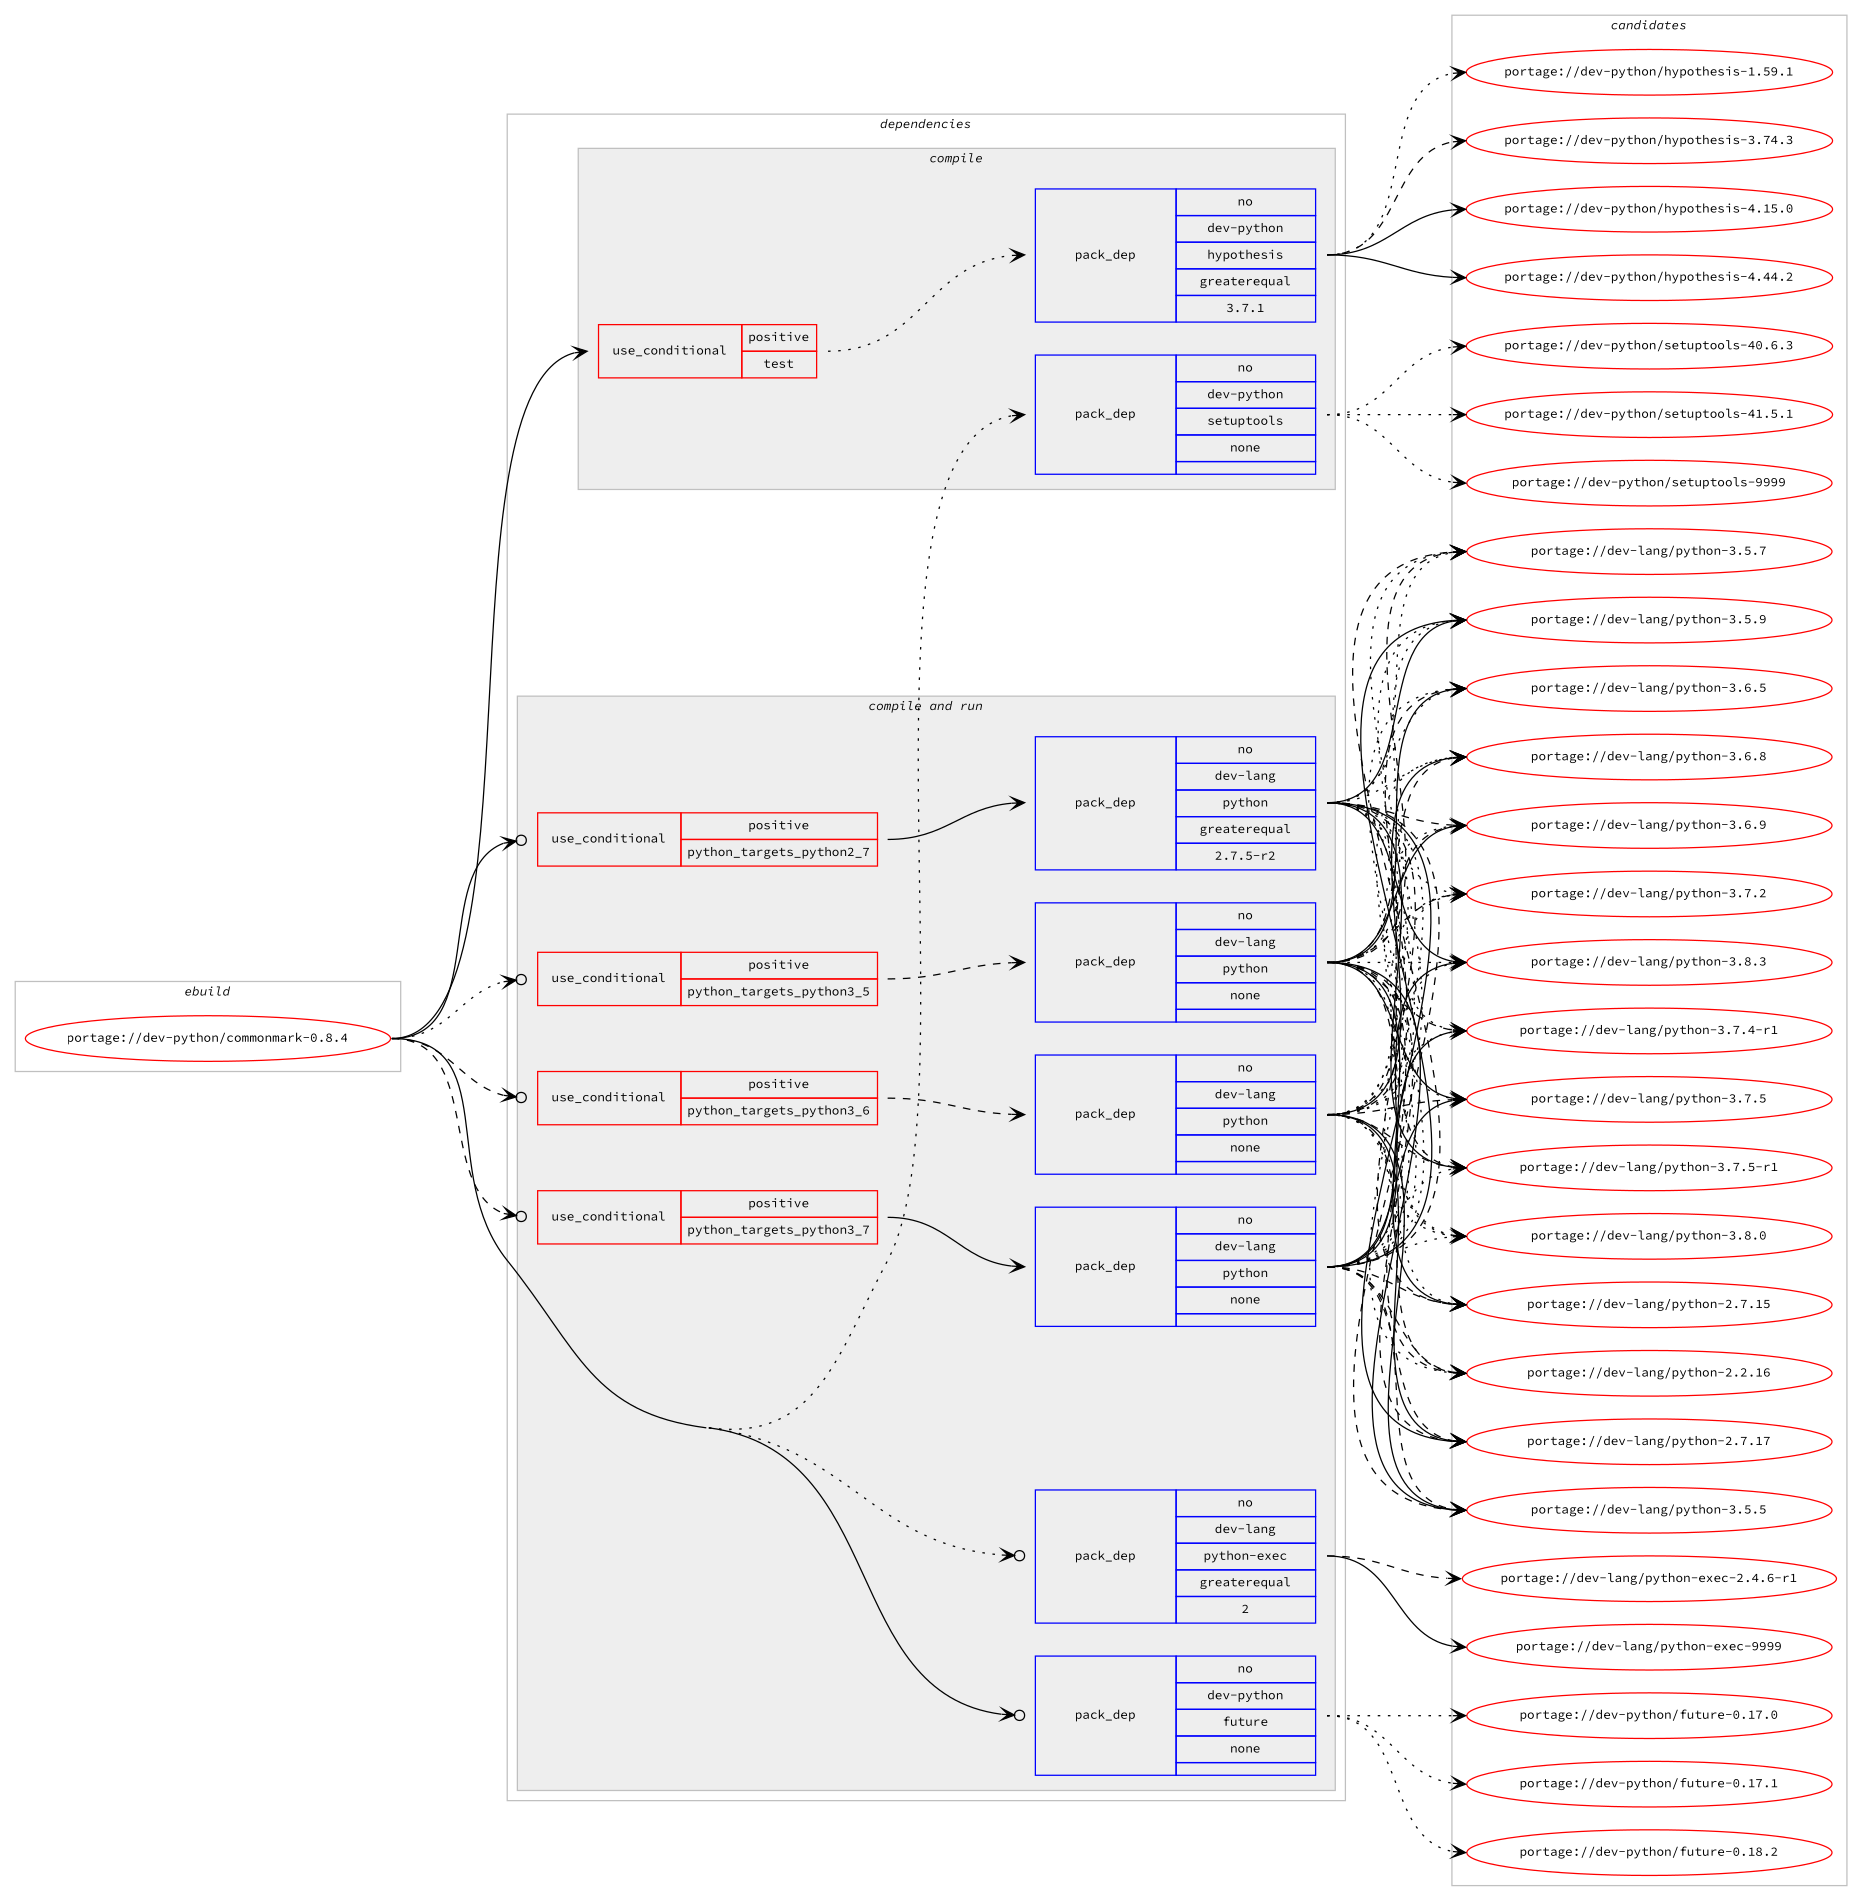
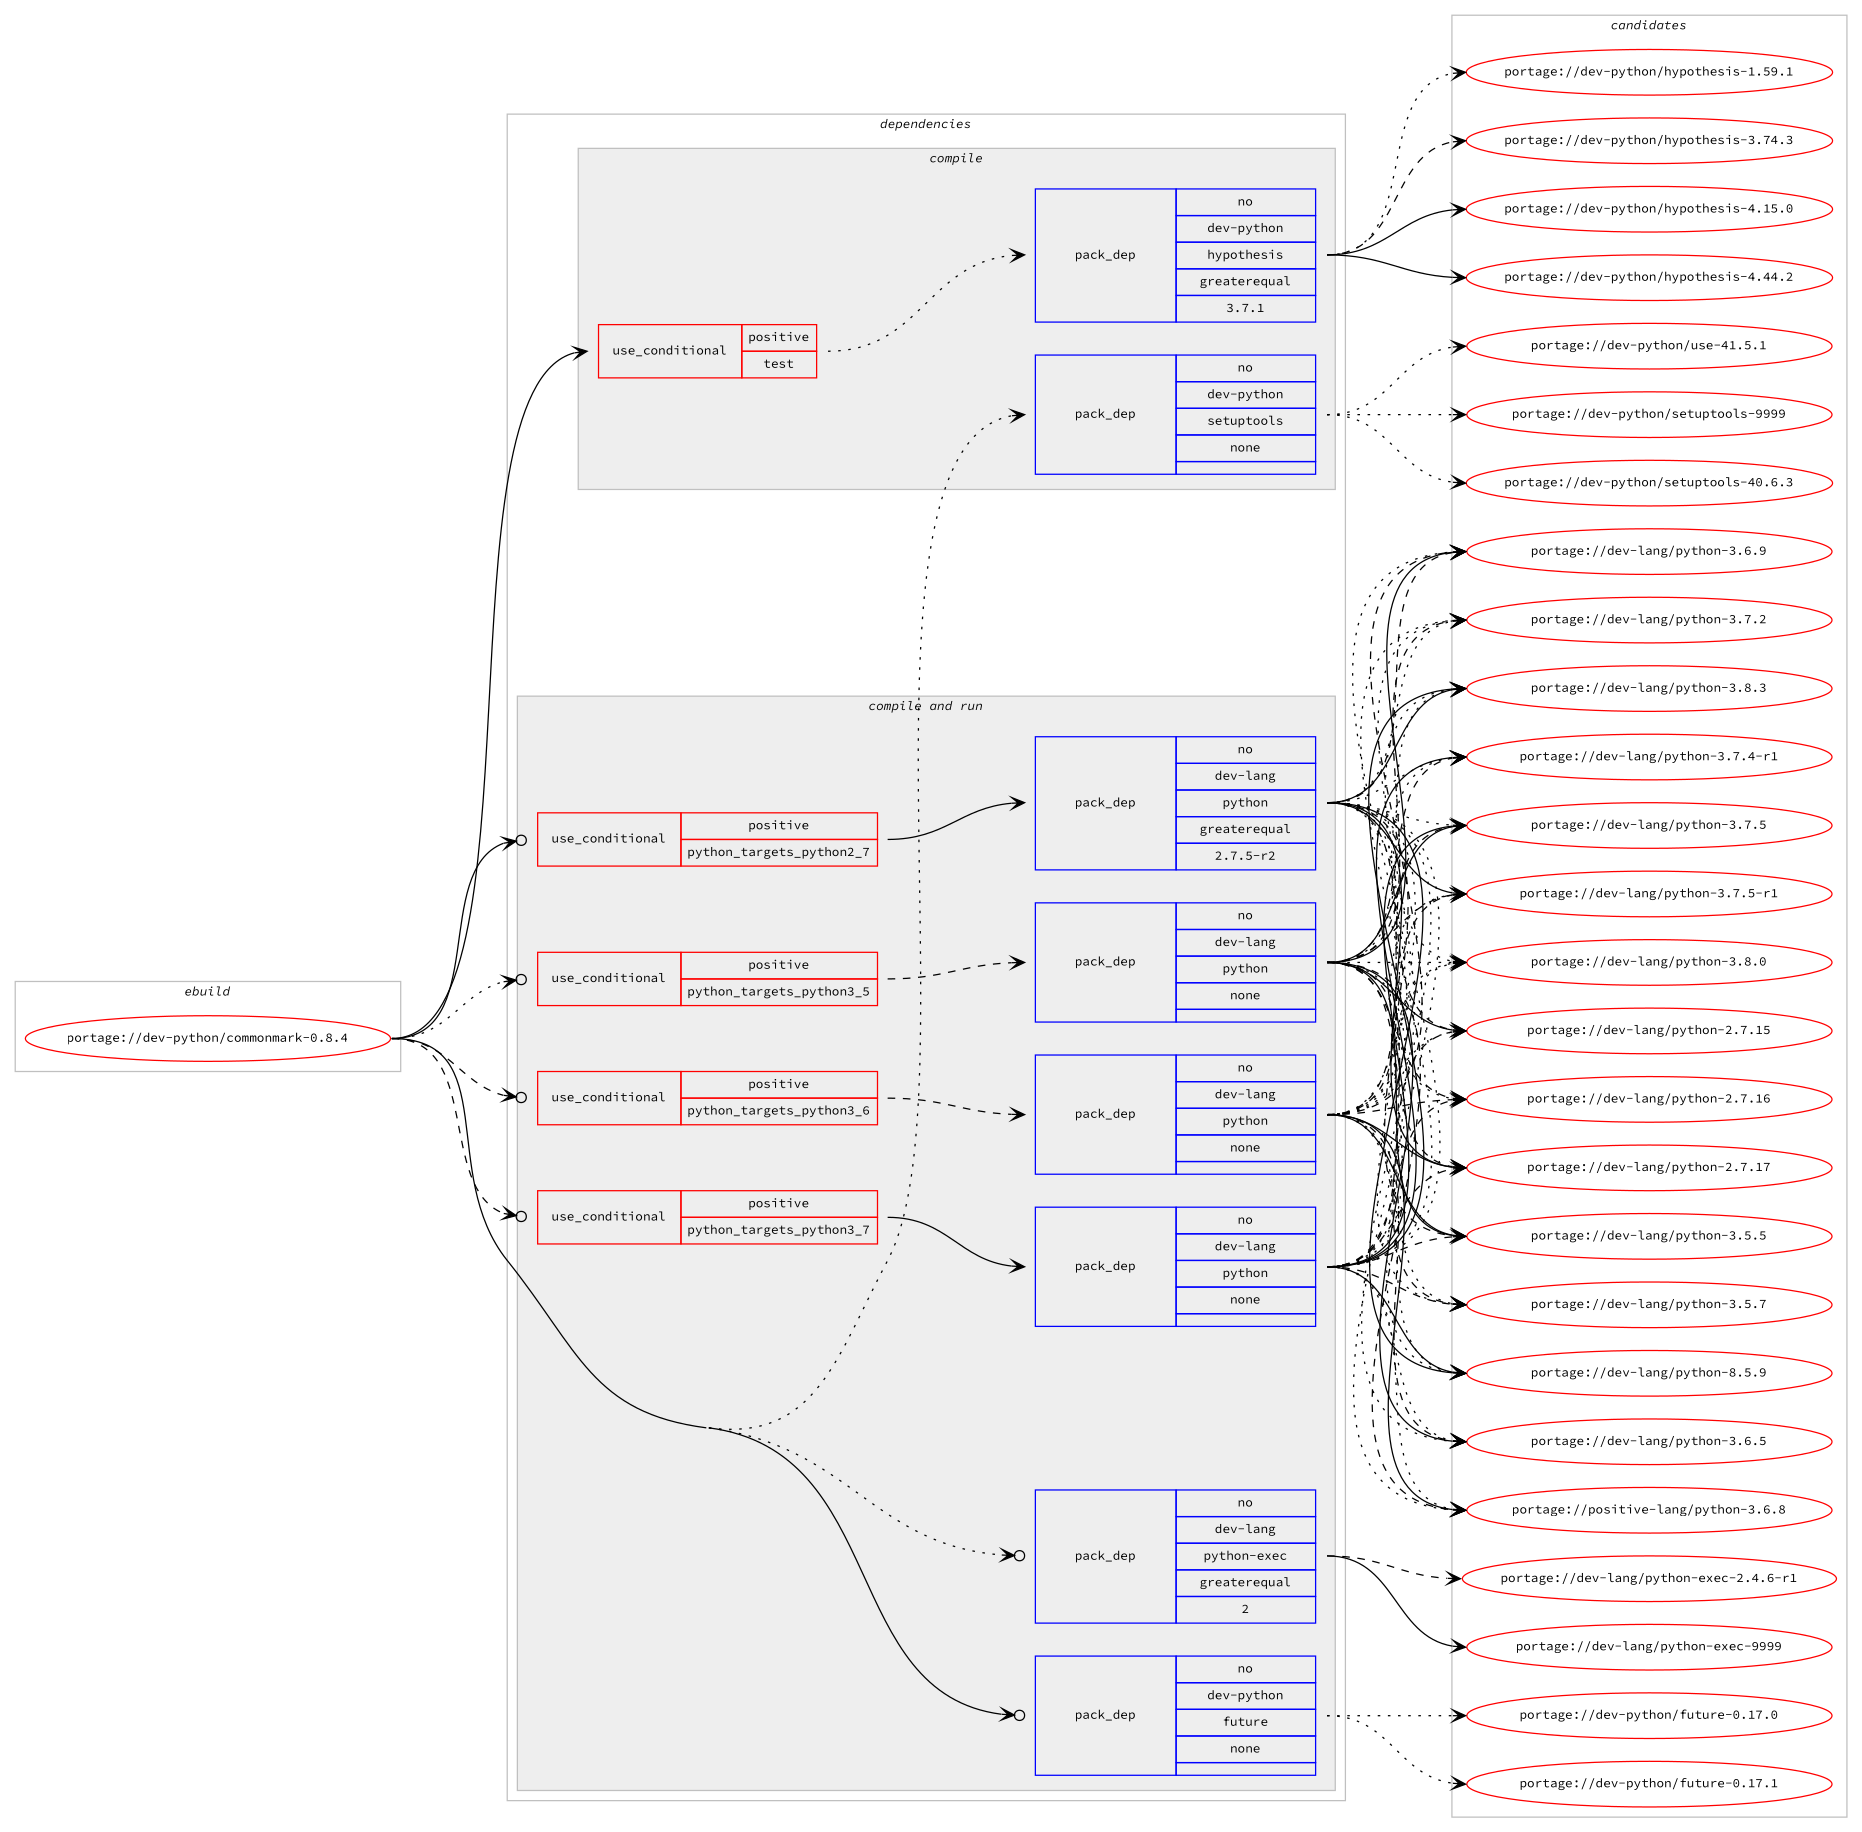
(1649, 415) -> (1649, 346)
(1649, 620) -> (1649, 1373)
(1649, 757) -> (1649, 1510)
(1649, 1373) -> (1649, 1099)
(1649, 1853) -> none
